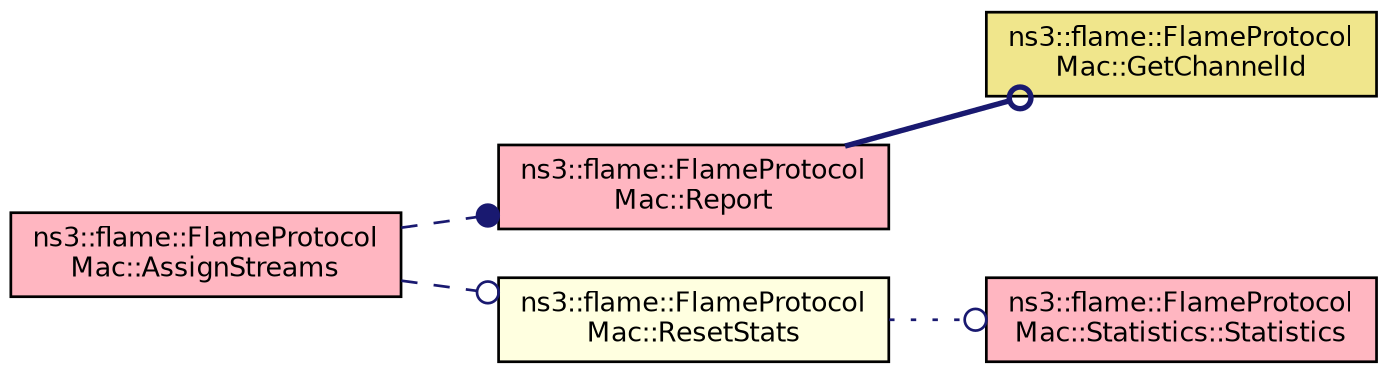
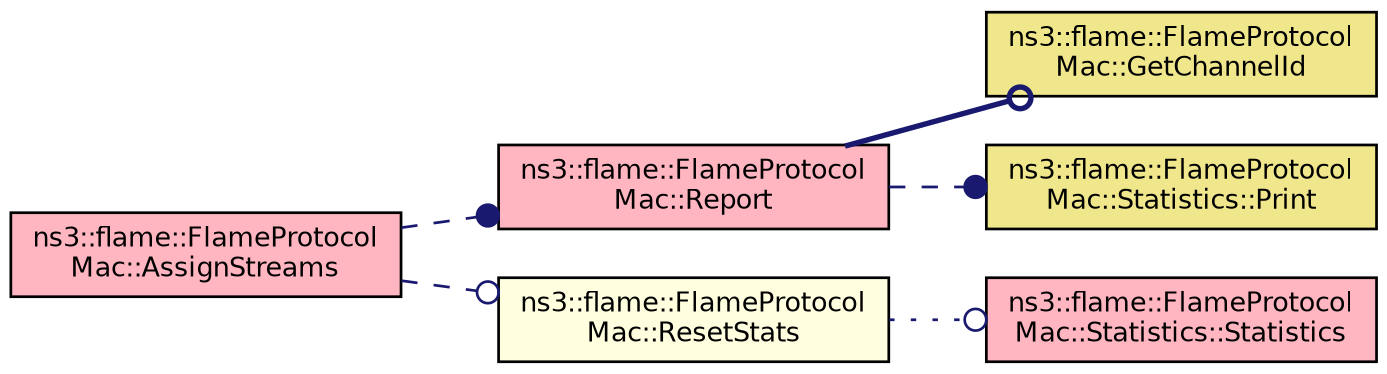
none -> (1181, 187)
